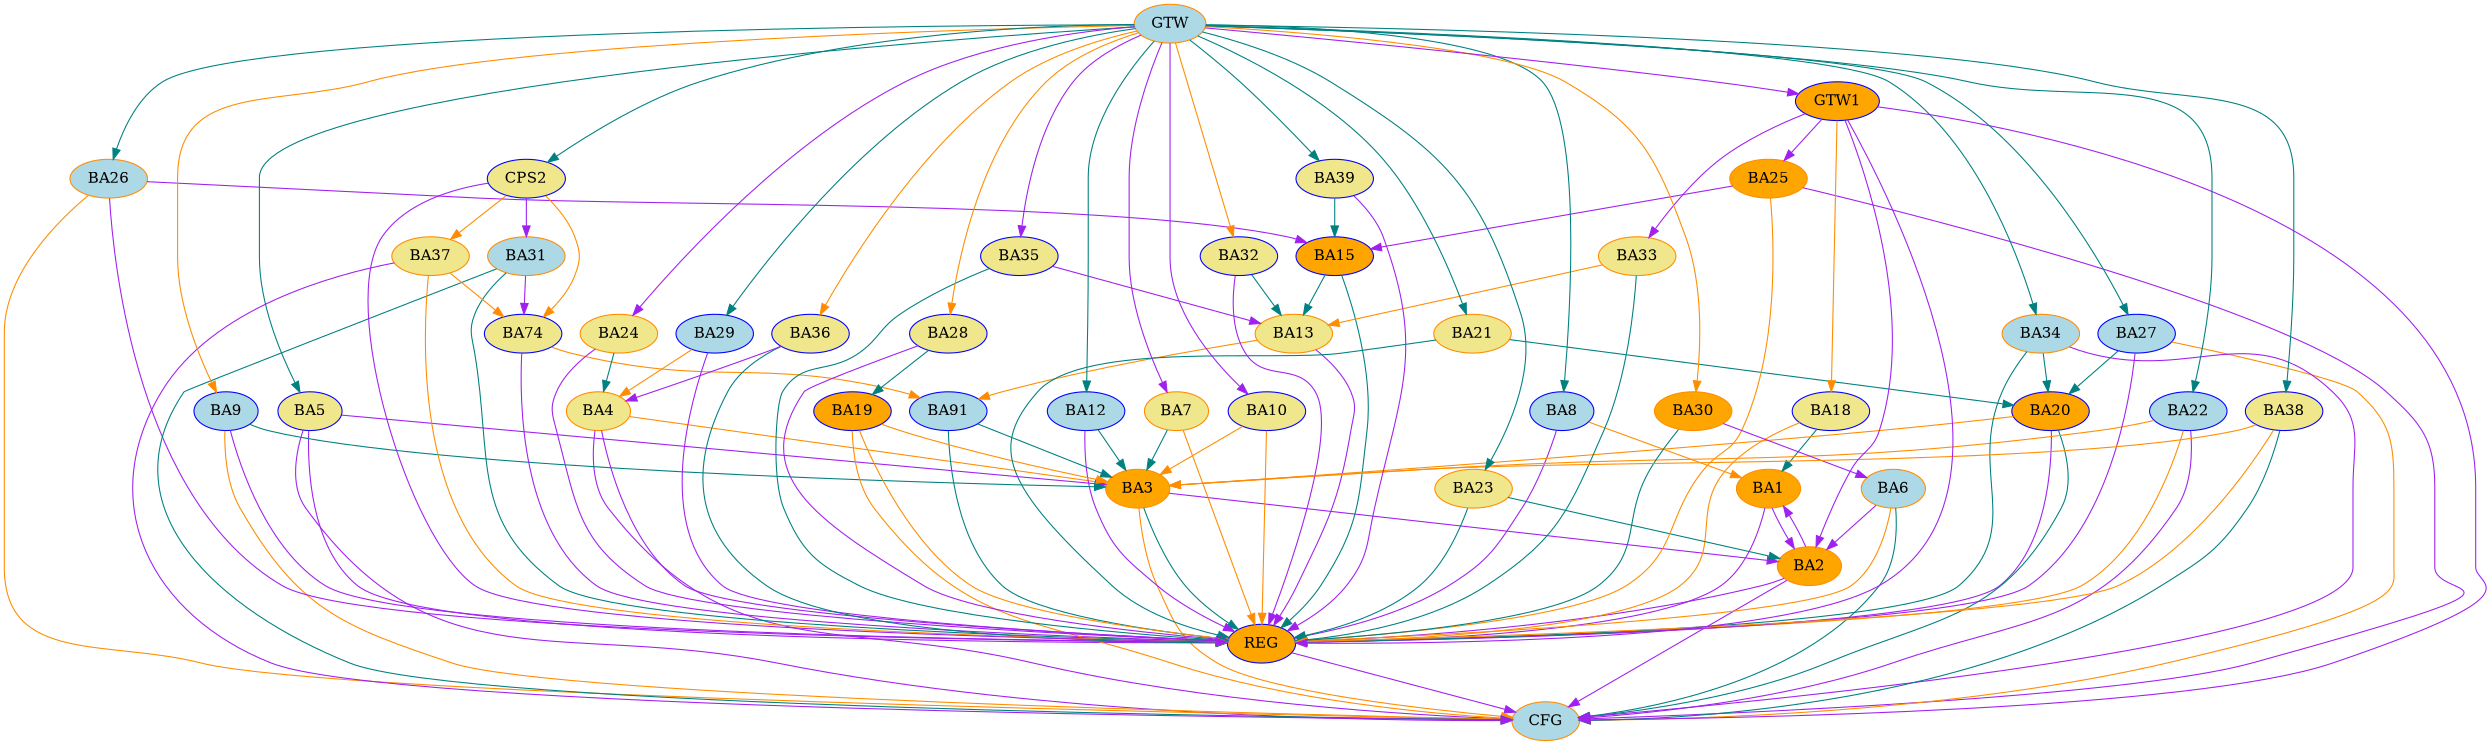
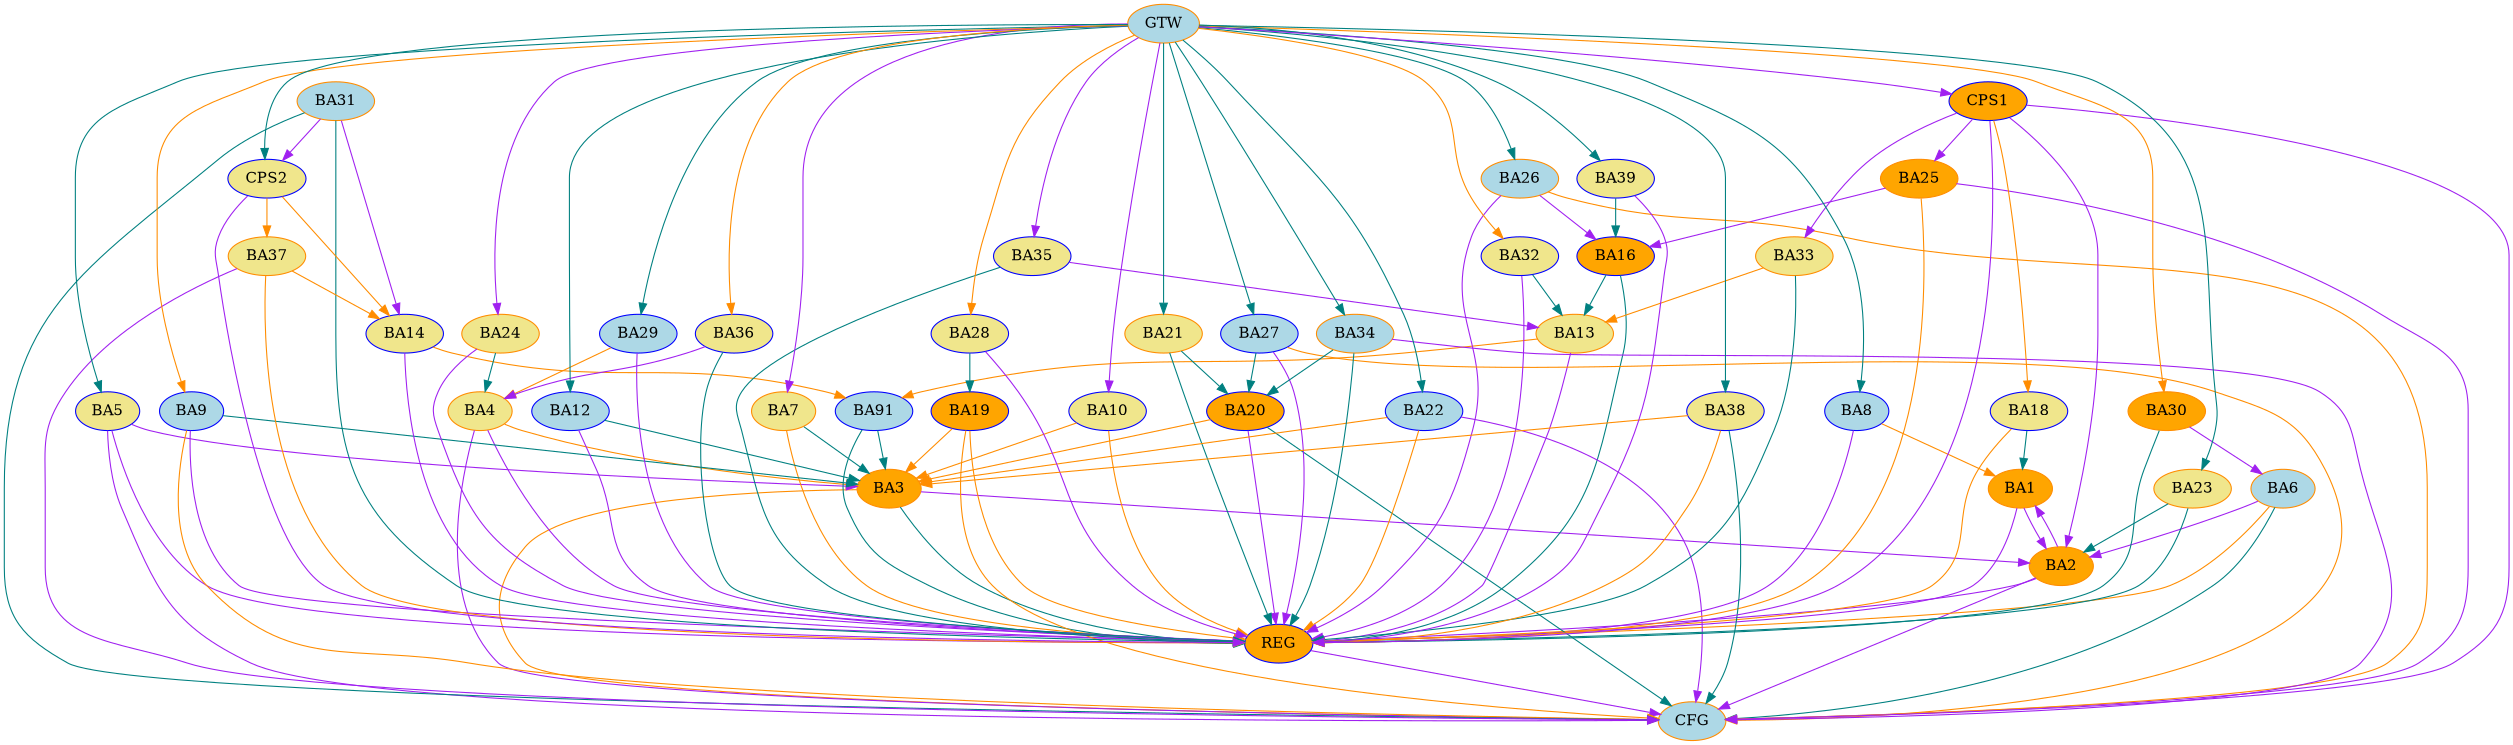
(1837, 101) -> (1988, 101)
(526, 212) -> (305, 136)
(1335, 256) -> (1616, 256)
(523, 334) -> (405, 334)
